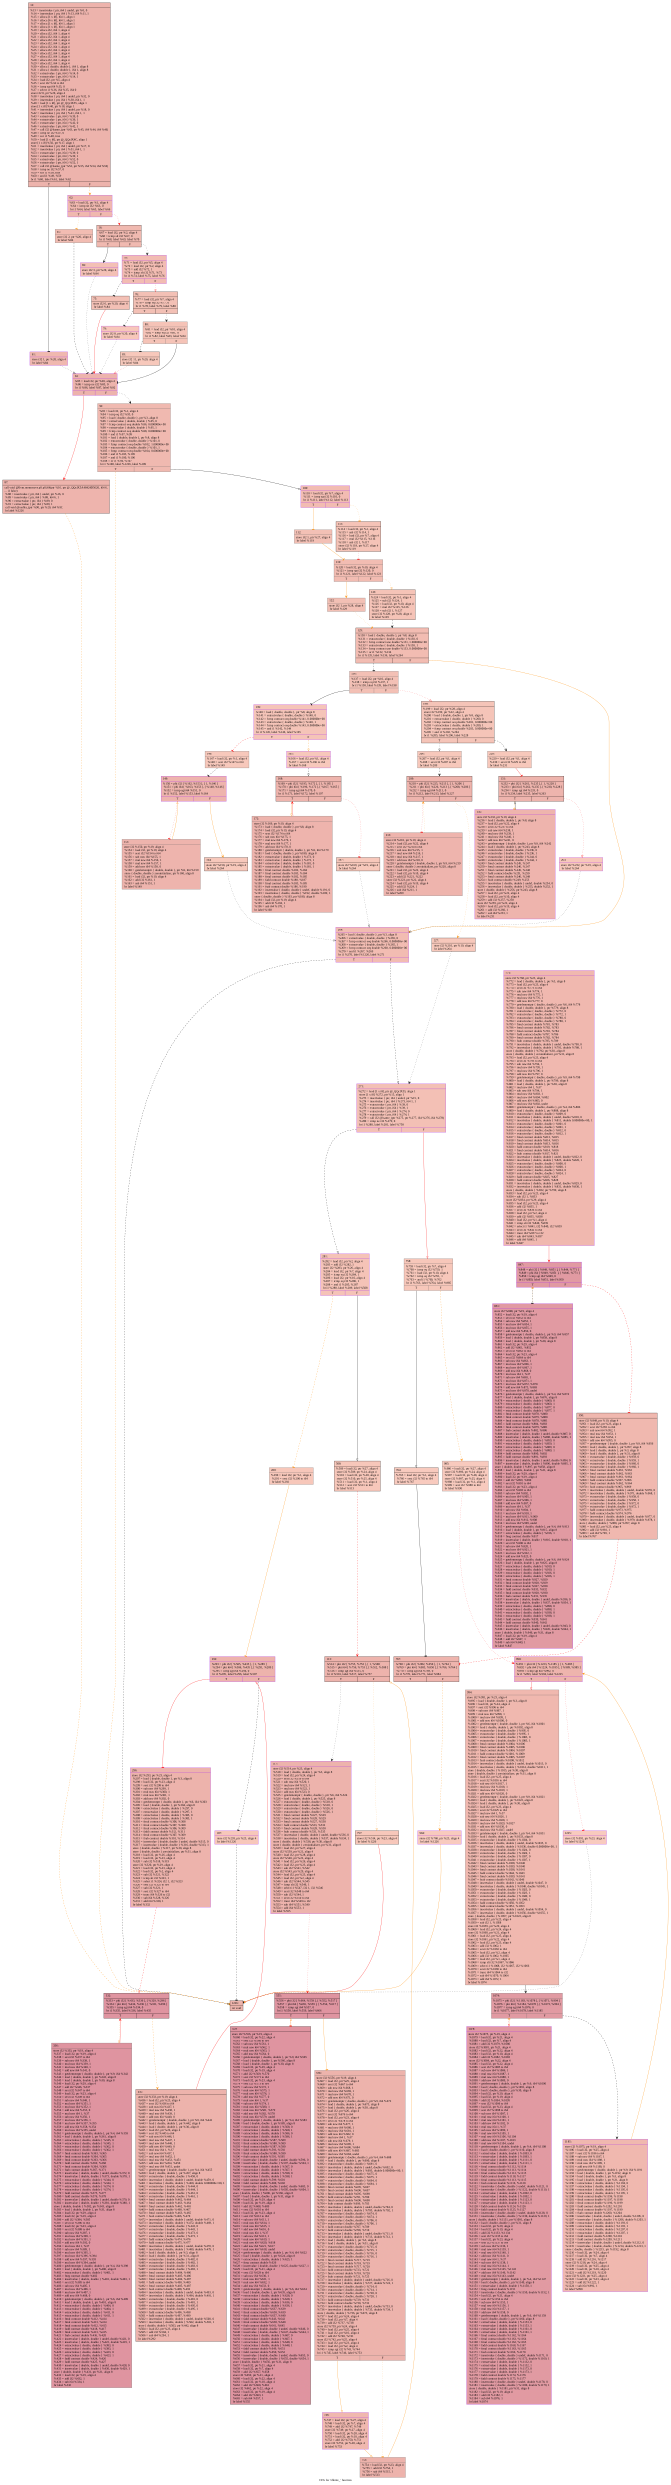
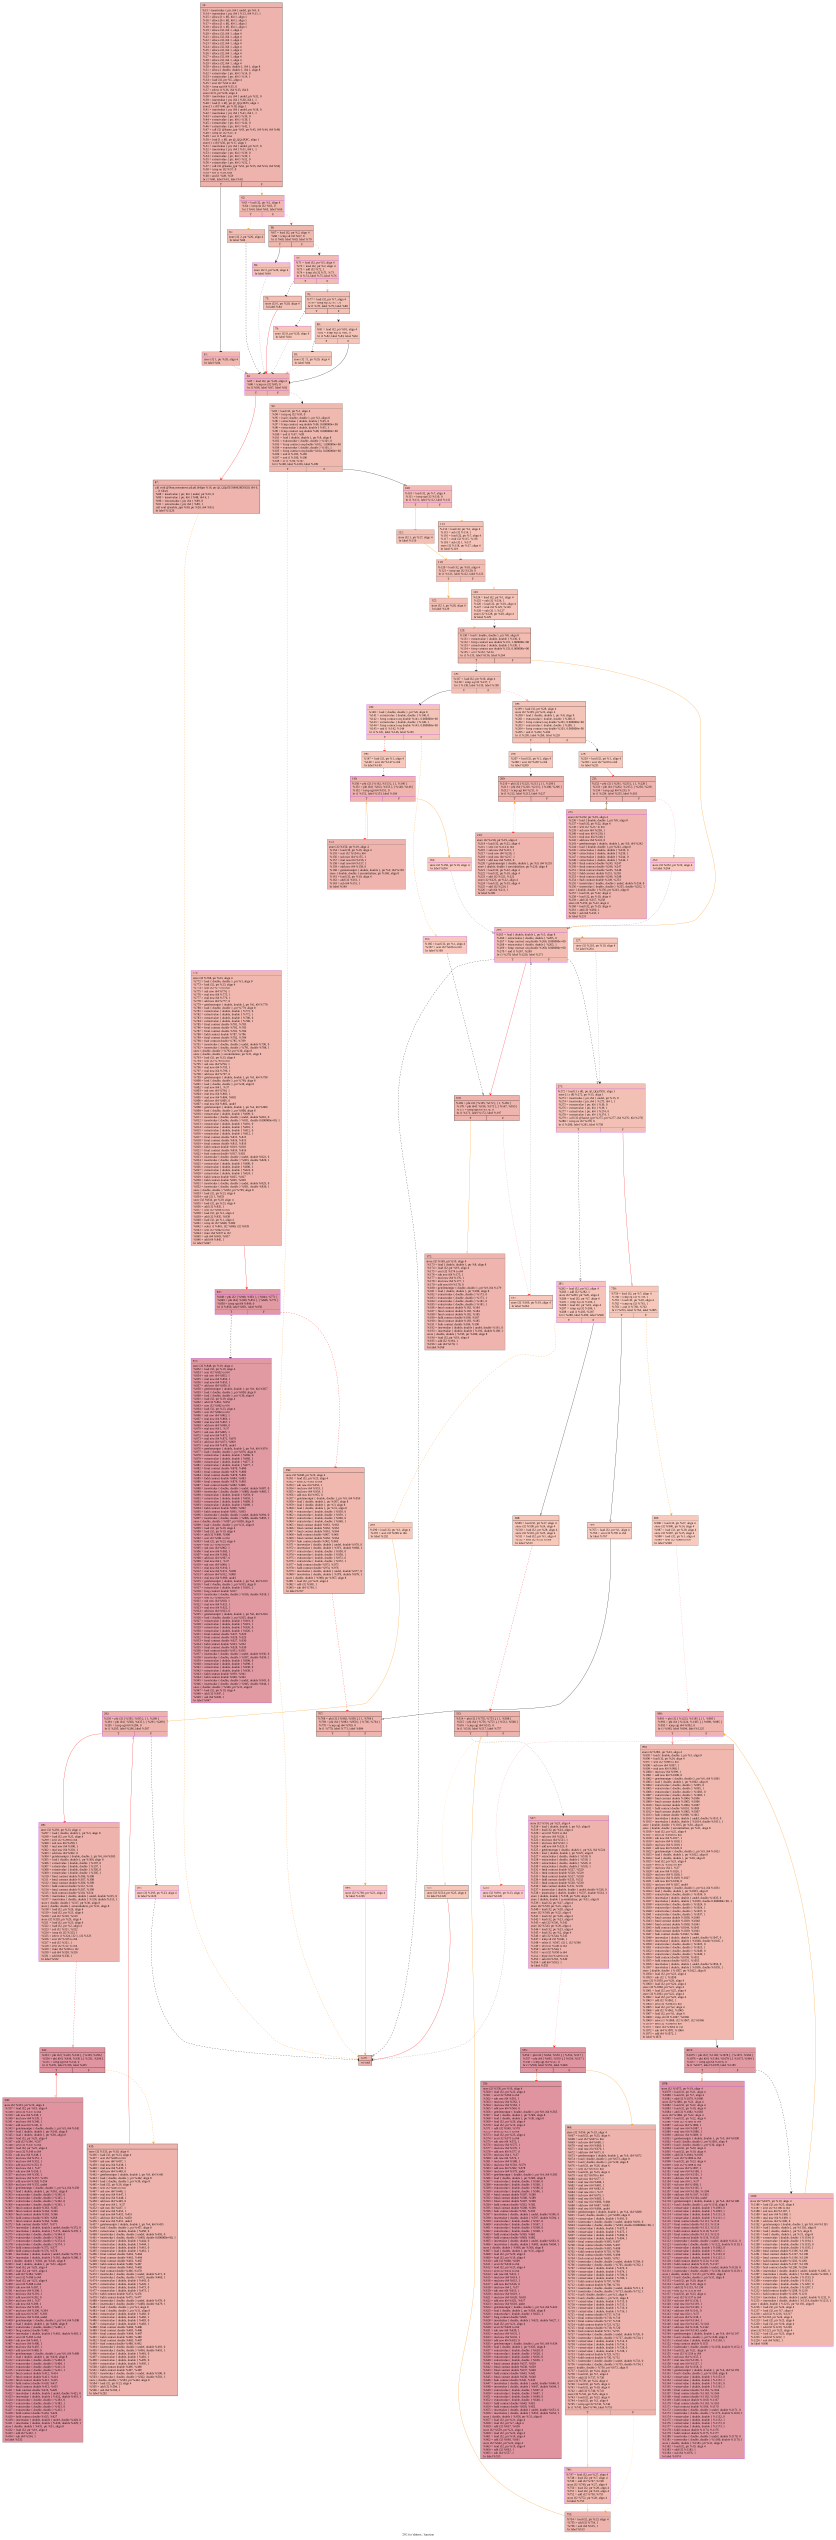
(293, 813) -> (508, 1028)
(226, 864) -> (450, 864)
(421, 1570) -> (560, 1703)
